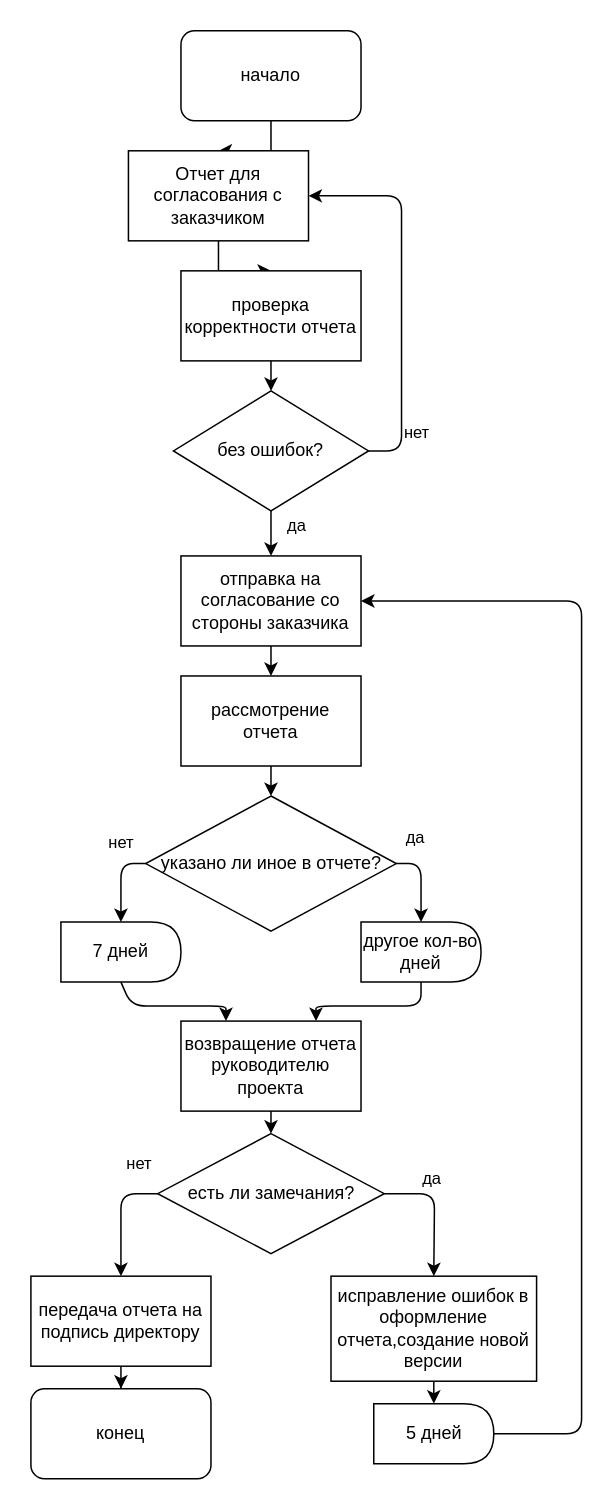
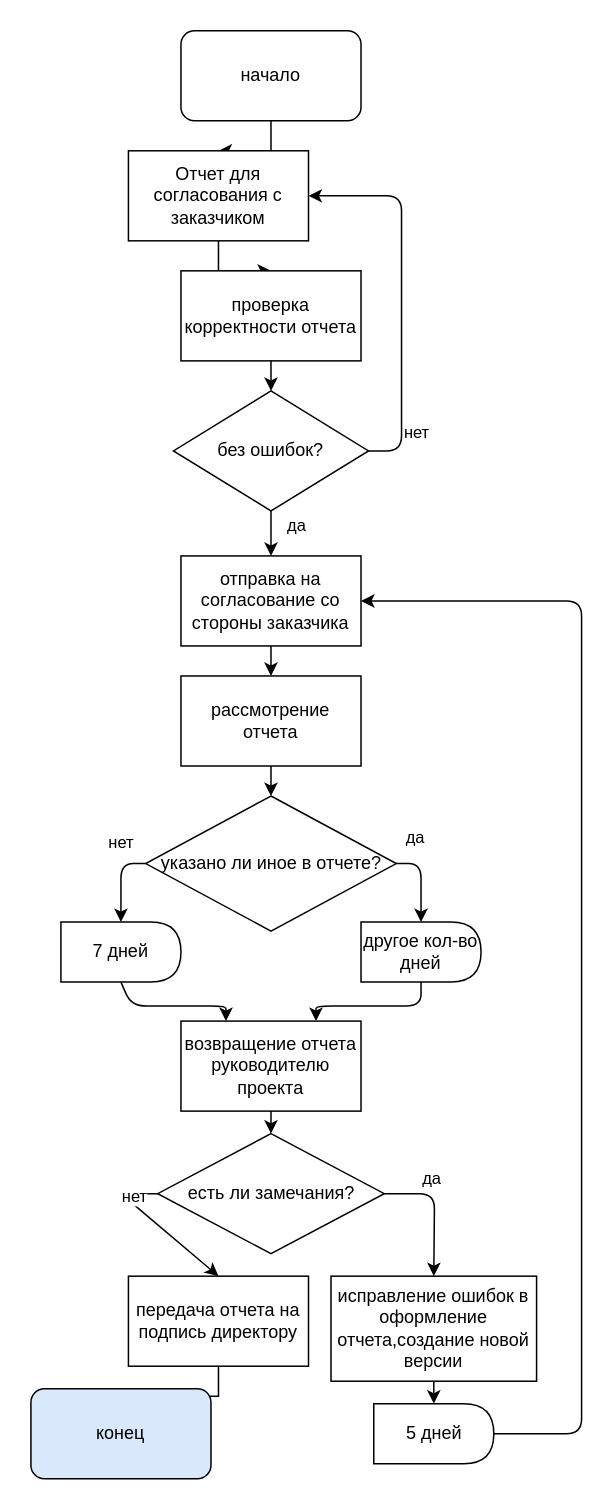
(121, 1321) -> (218, 1321)
(121, 1433) -> (121, 1433)
